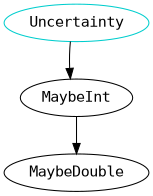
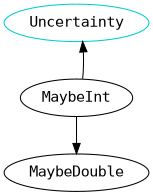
(70, 55) -> (83, 65)
